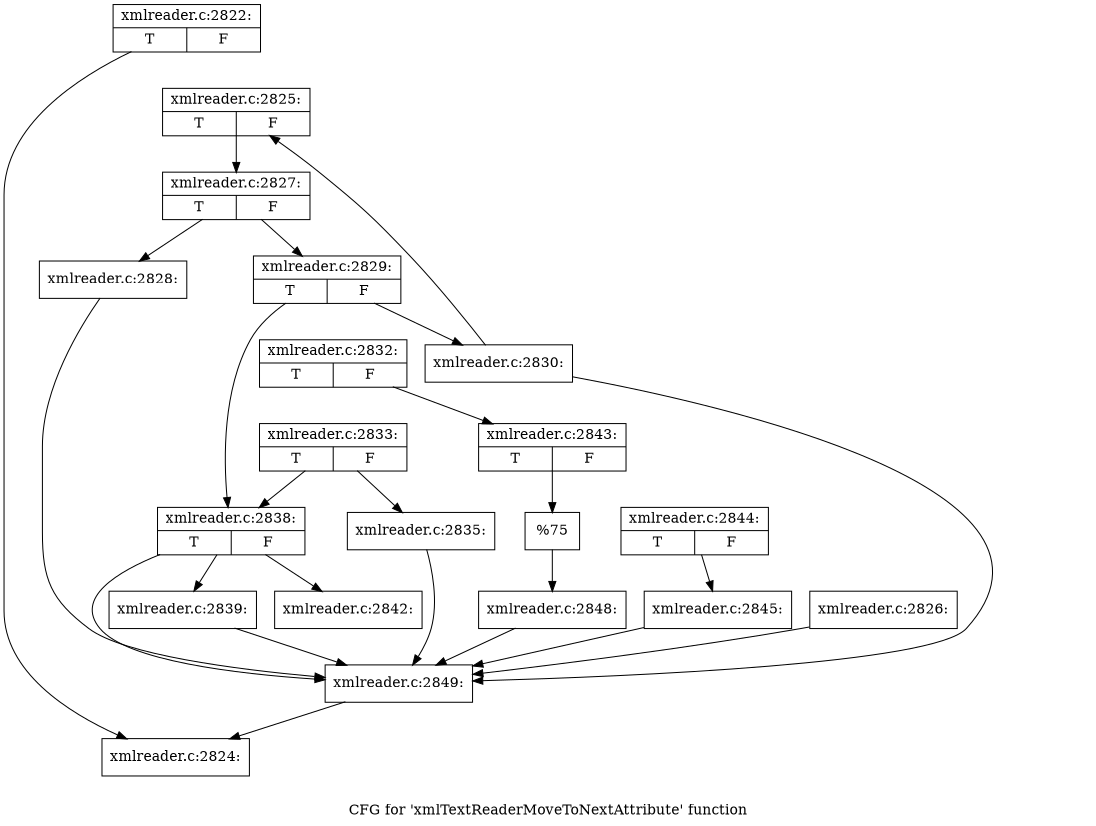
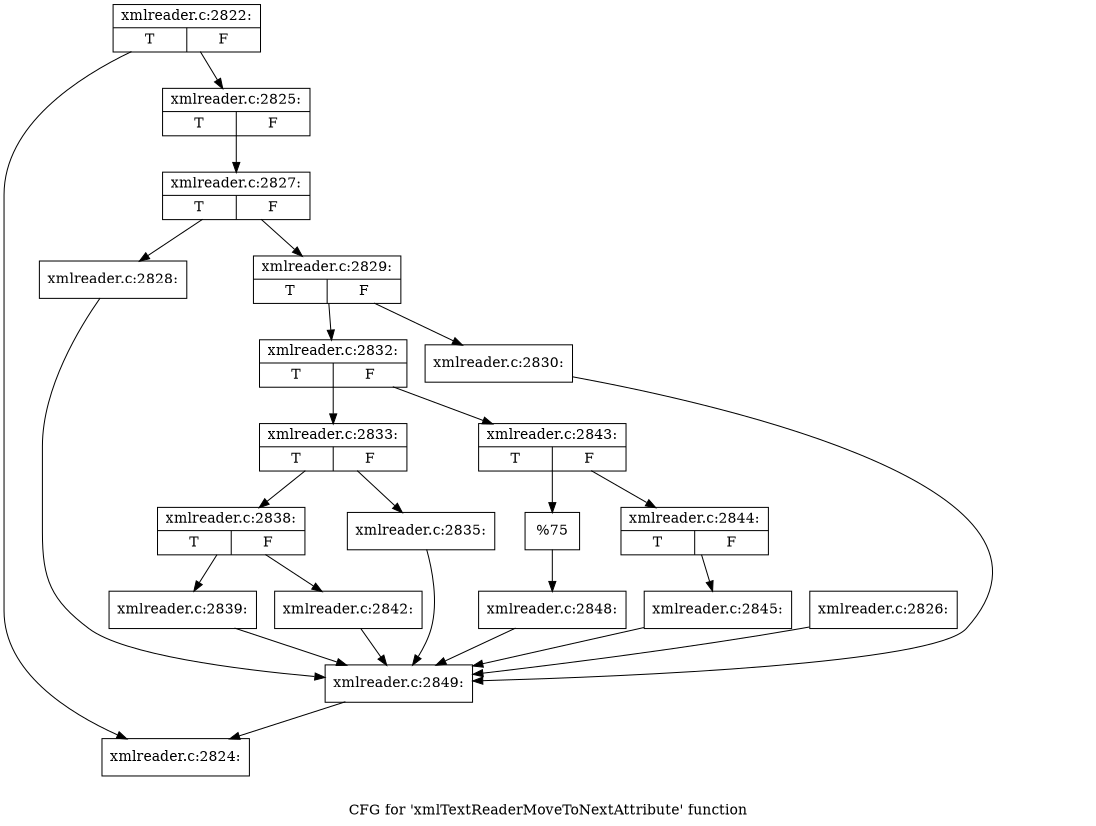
(390, 235) -> (209, 66)
(232, 391) -> (330, 316)
none -> (333, 400)
none -> (619, 487)
(99, 626) -> (371, 643)
